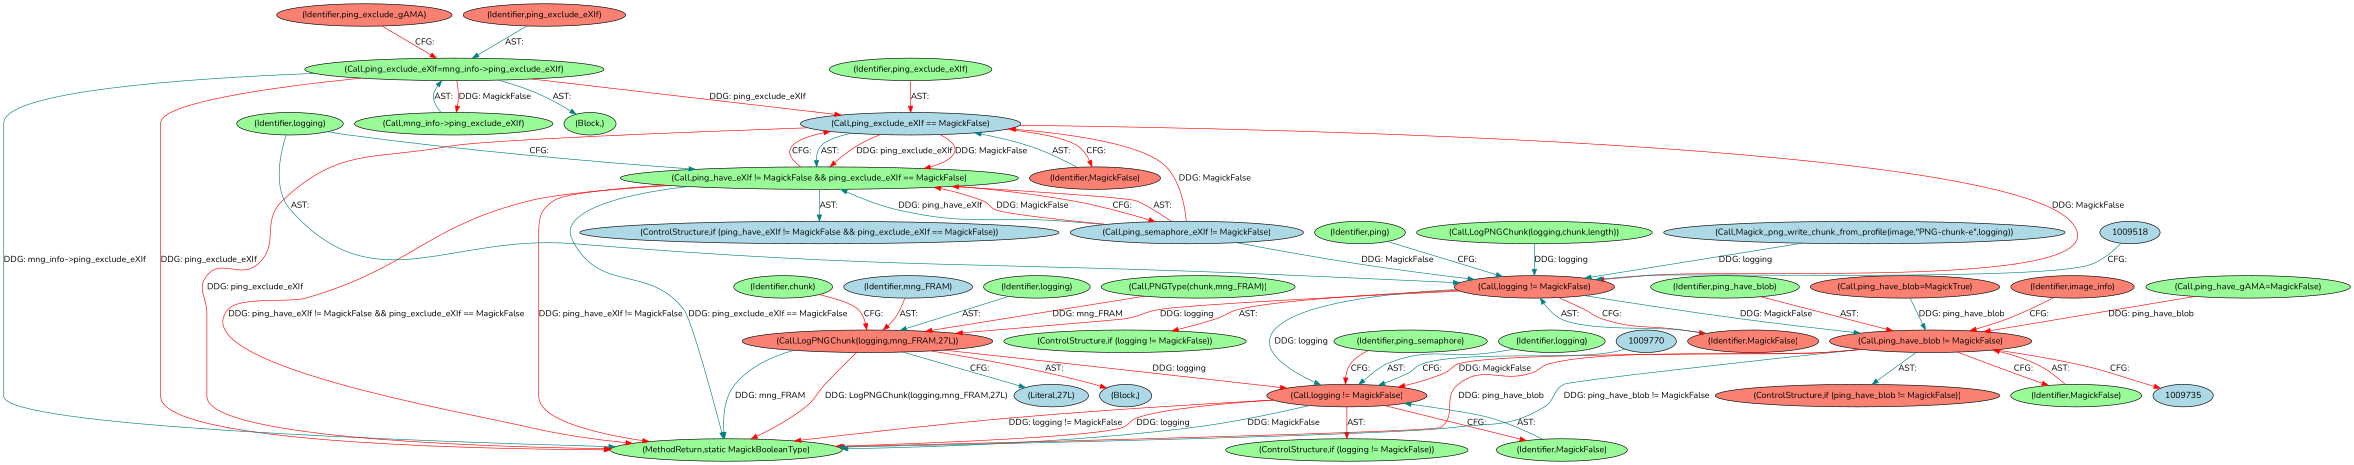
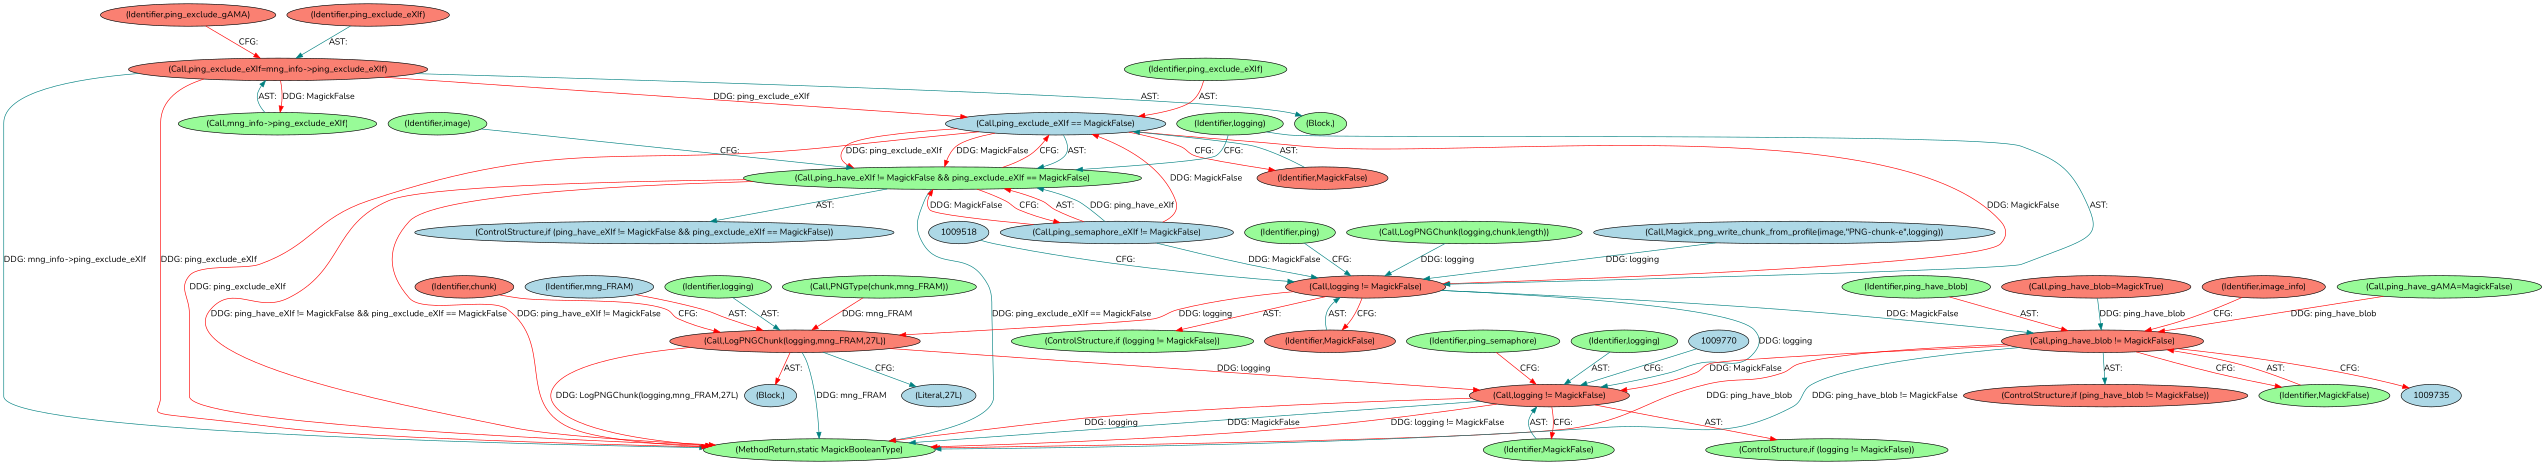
(454, 69) -> (278, 69)
none -> (438, 124)
(783, 287) -> (464, 287)
